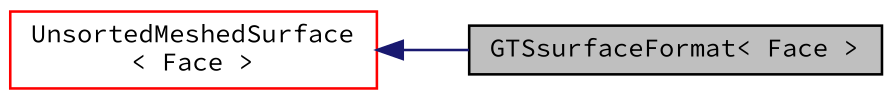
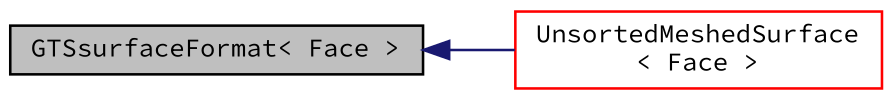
(436, 50) -> (482, 50)
